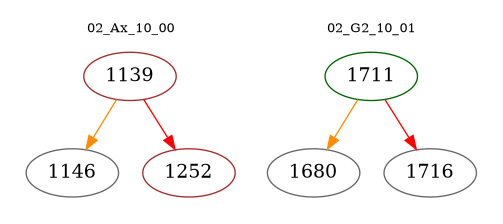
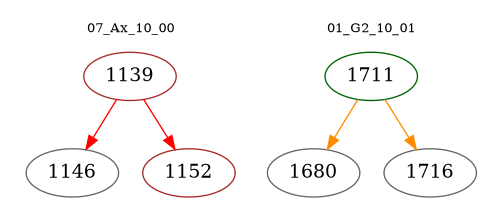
(131, 29) -> (131, 29)
(372, 29) -> (372, 29)
(105, 119) -> (105, 119)
(397, 119) -> (397, 119)
(189, 173) -> (189, 173)
